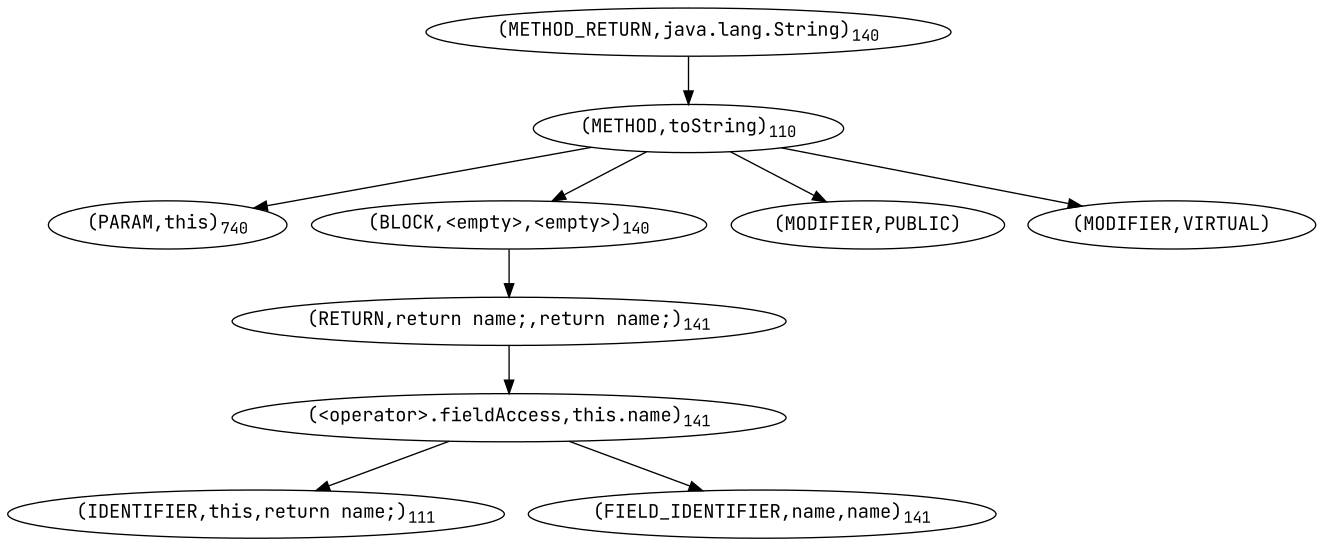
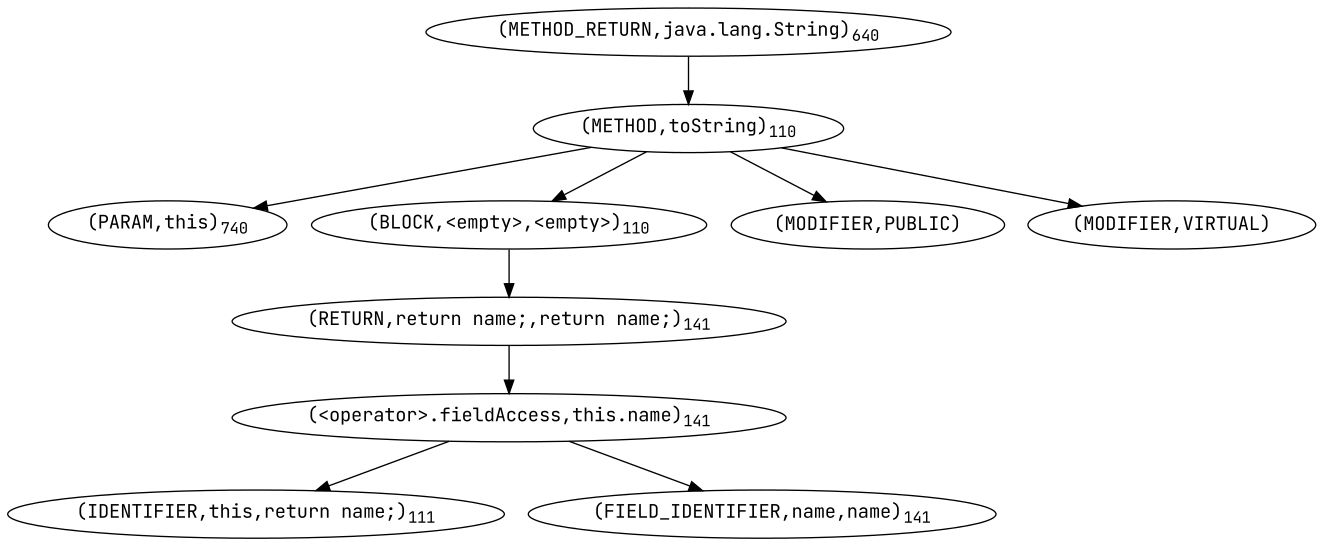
(866, 30) -> (866, 30)
(636, 223) -> (636, 223)
